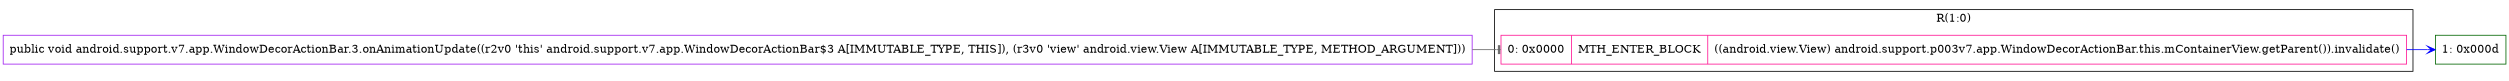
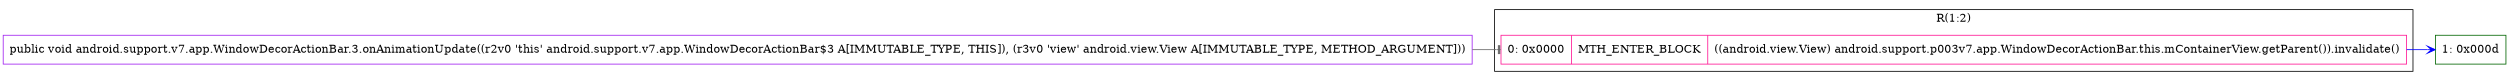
(1954, 19) -> (1954, 19)
